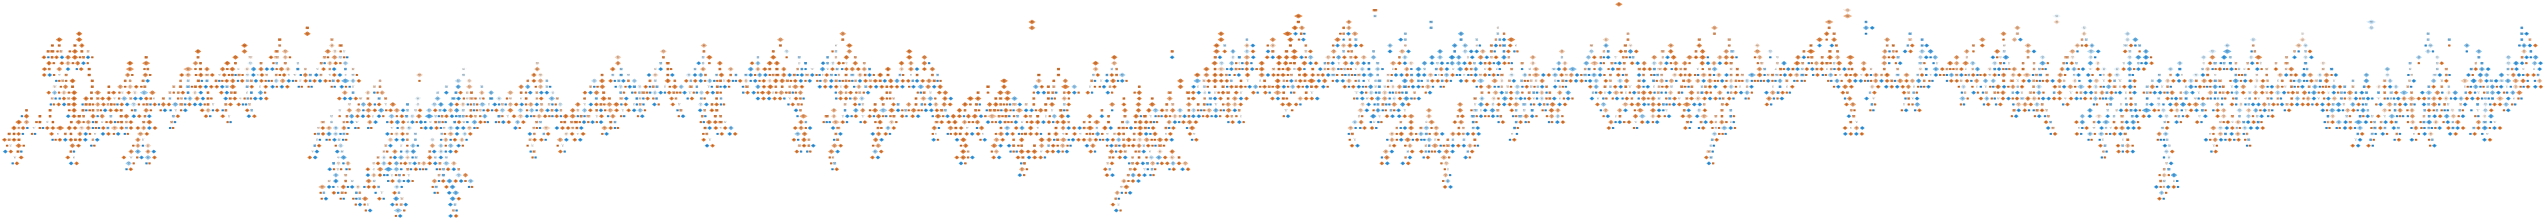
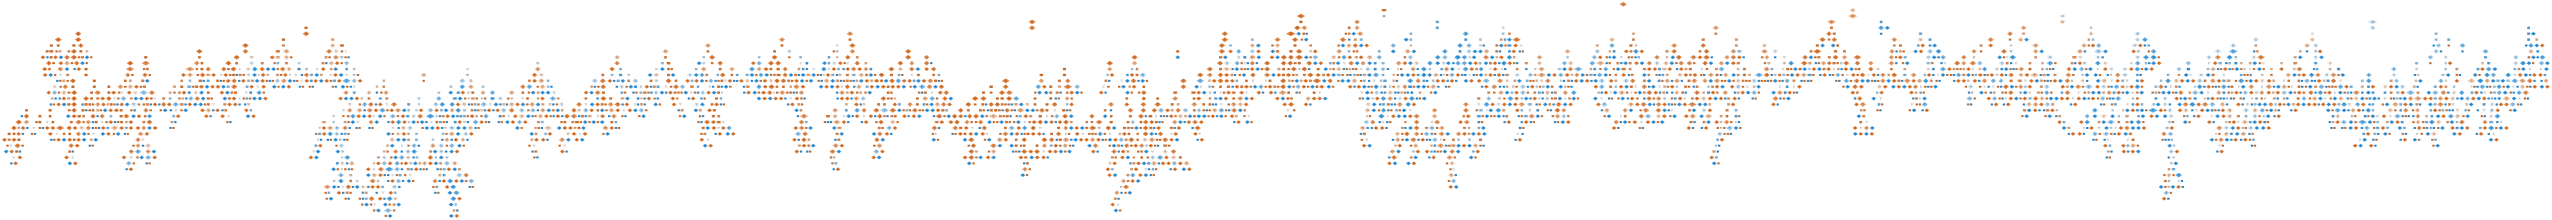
(721, 93) -> (722, 93)
(870, 110) -> none
